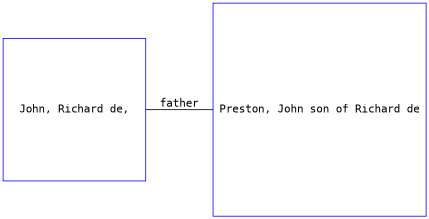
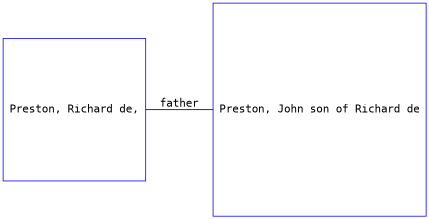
(74, 110) -> (74, 110)
